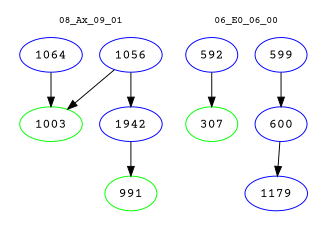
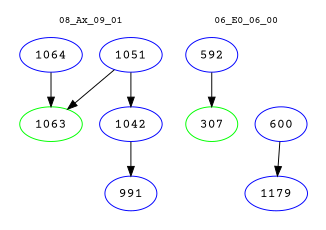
(131, 55) -> (131, 55)
(281, 55) -> none
(51, 124) -> (51, 124)
(131, 124) -> (131, 124)
(131, 193) -> (131, 193)
